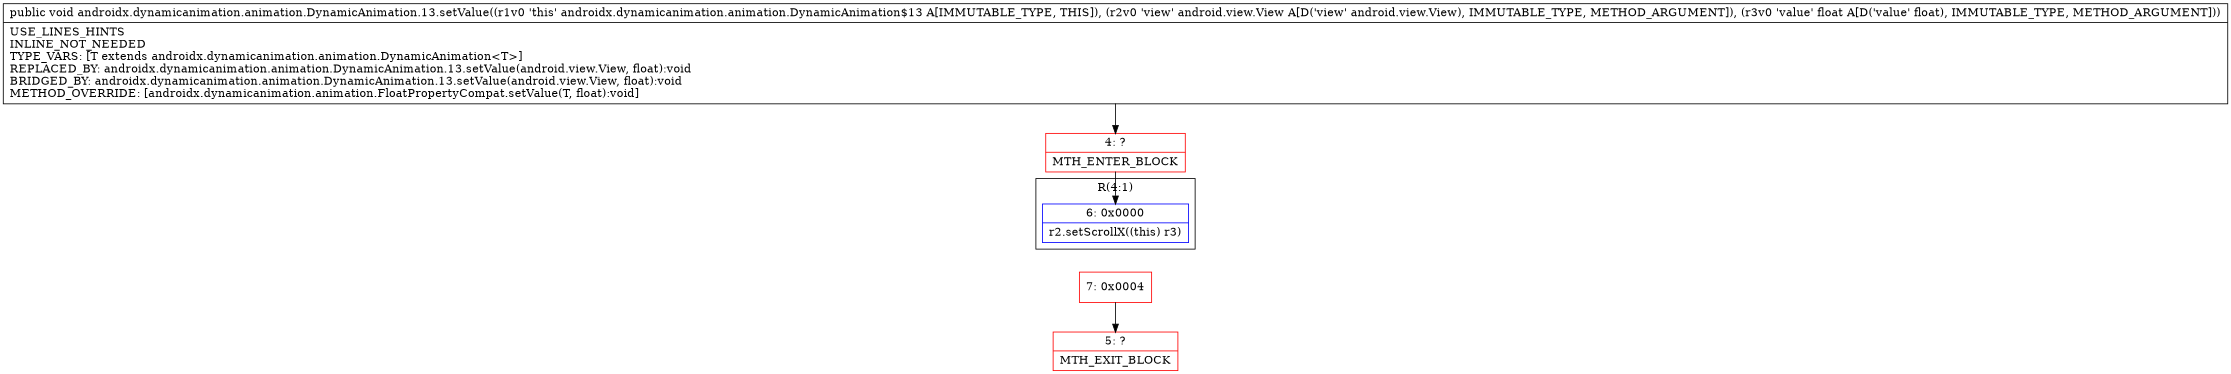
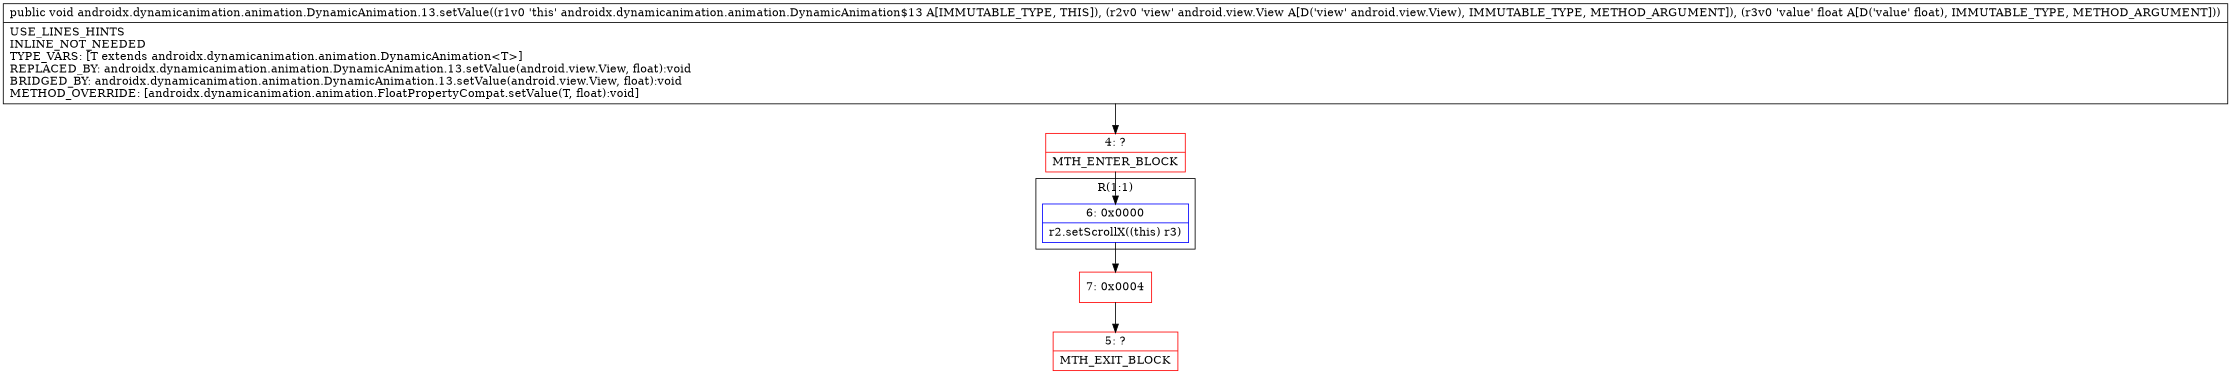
(1116, 188) -> (1116, 188)
none -> (1116, 254)
